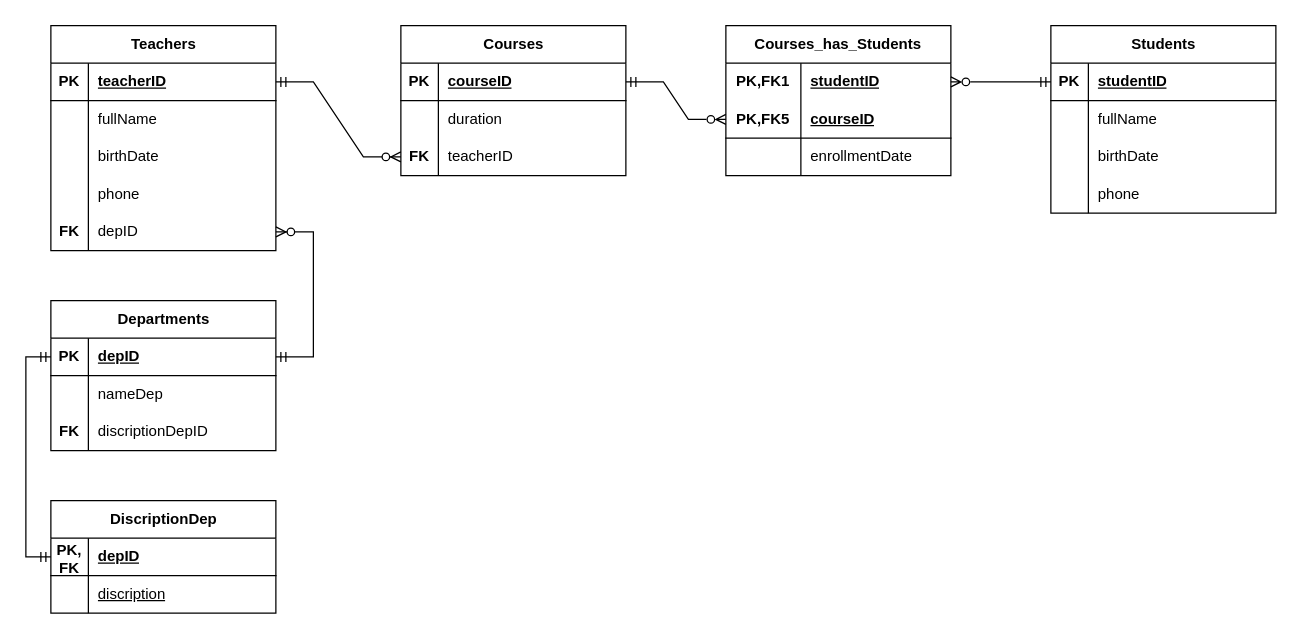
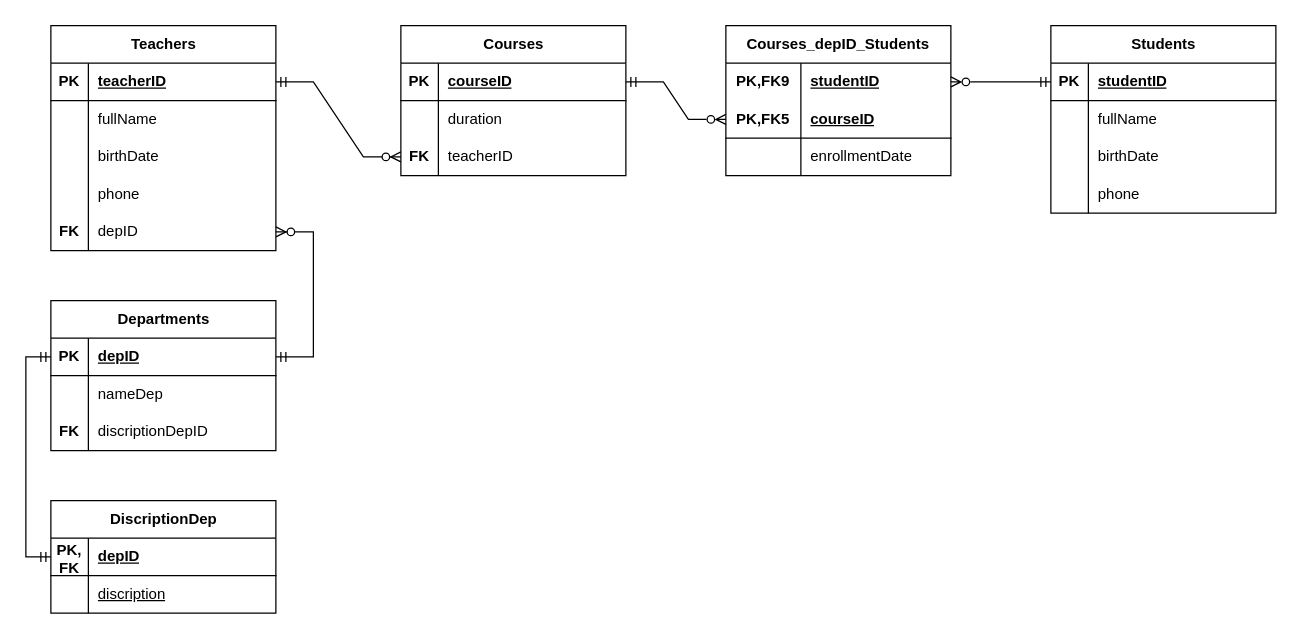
(838, 44) -> (838, 44)
(763, 82) -> (763, 82)
